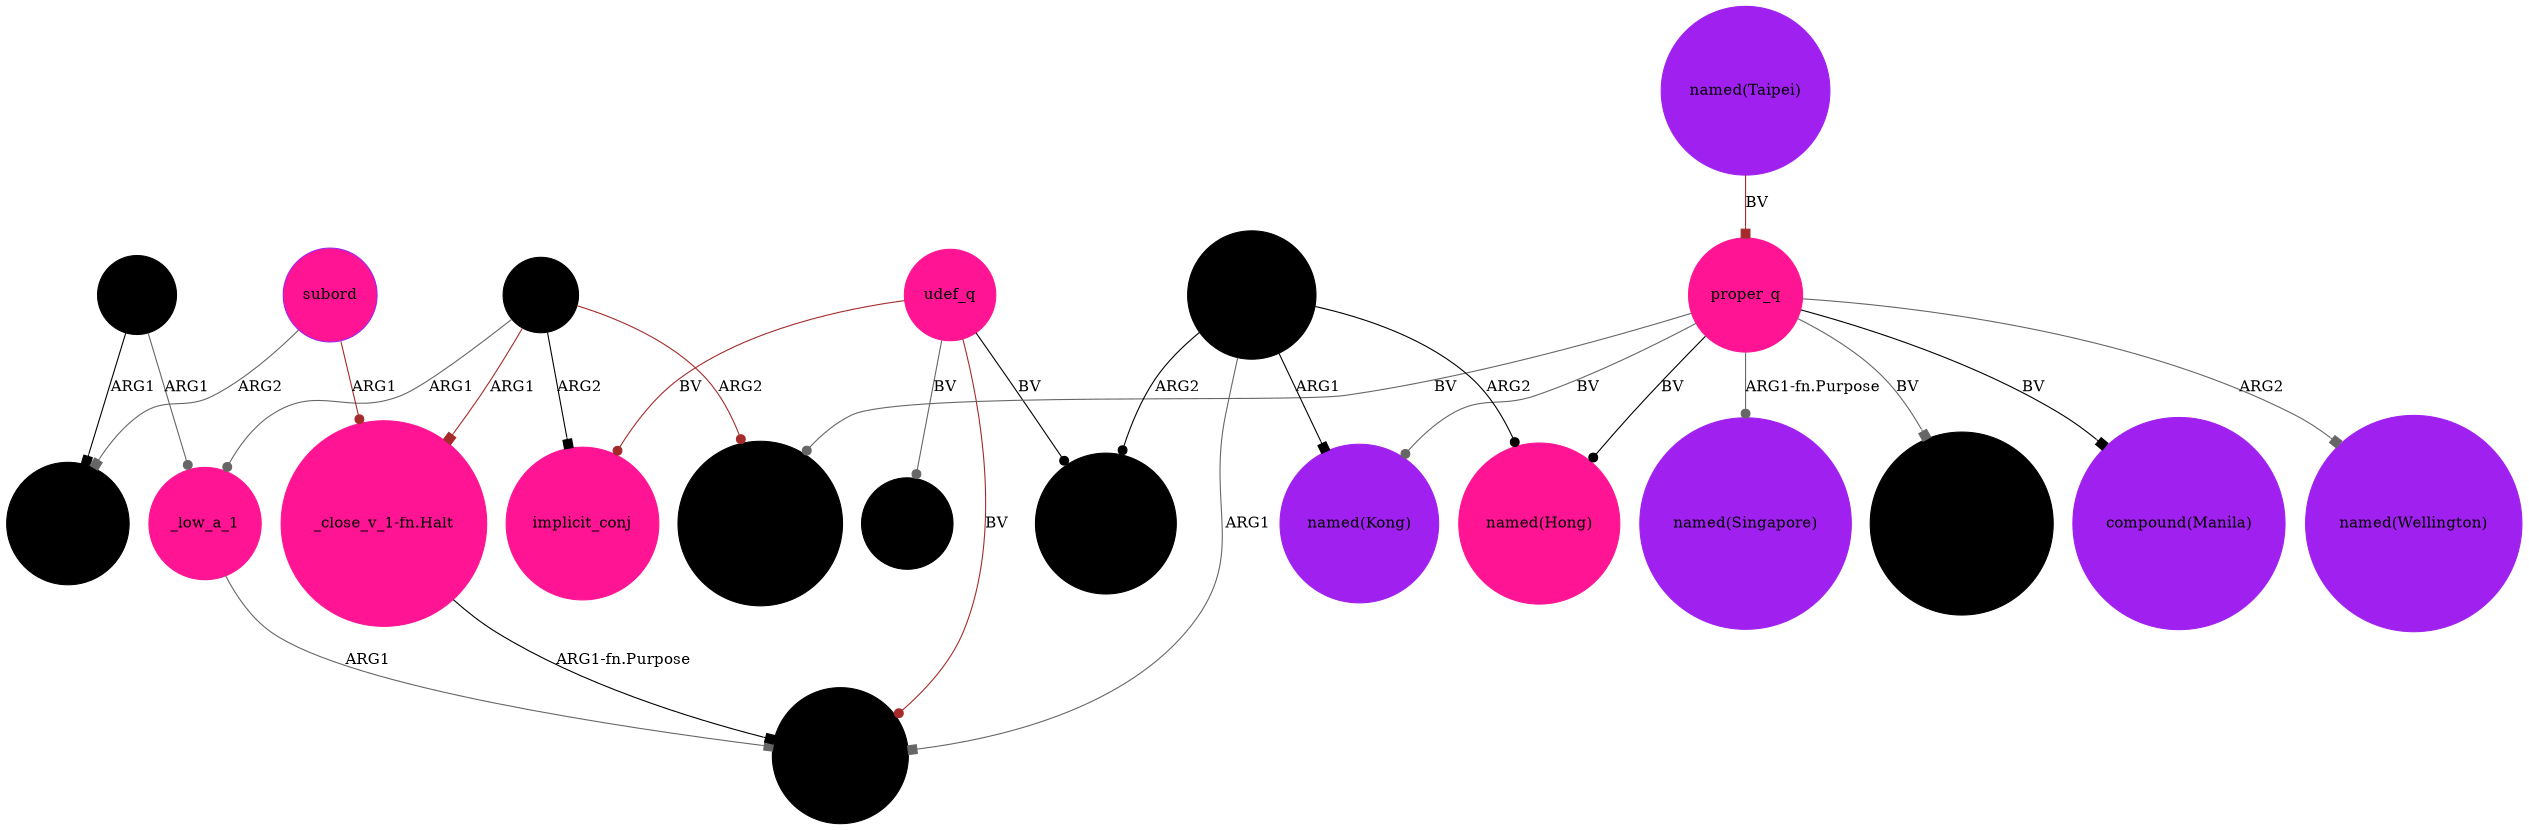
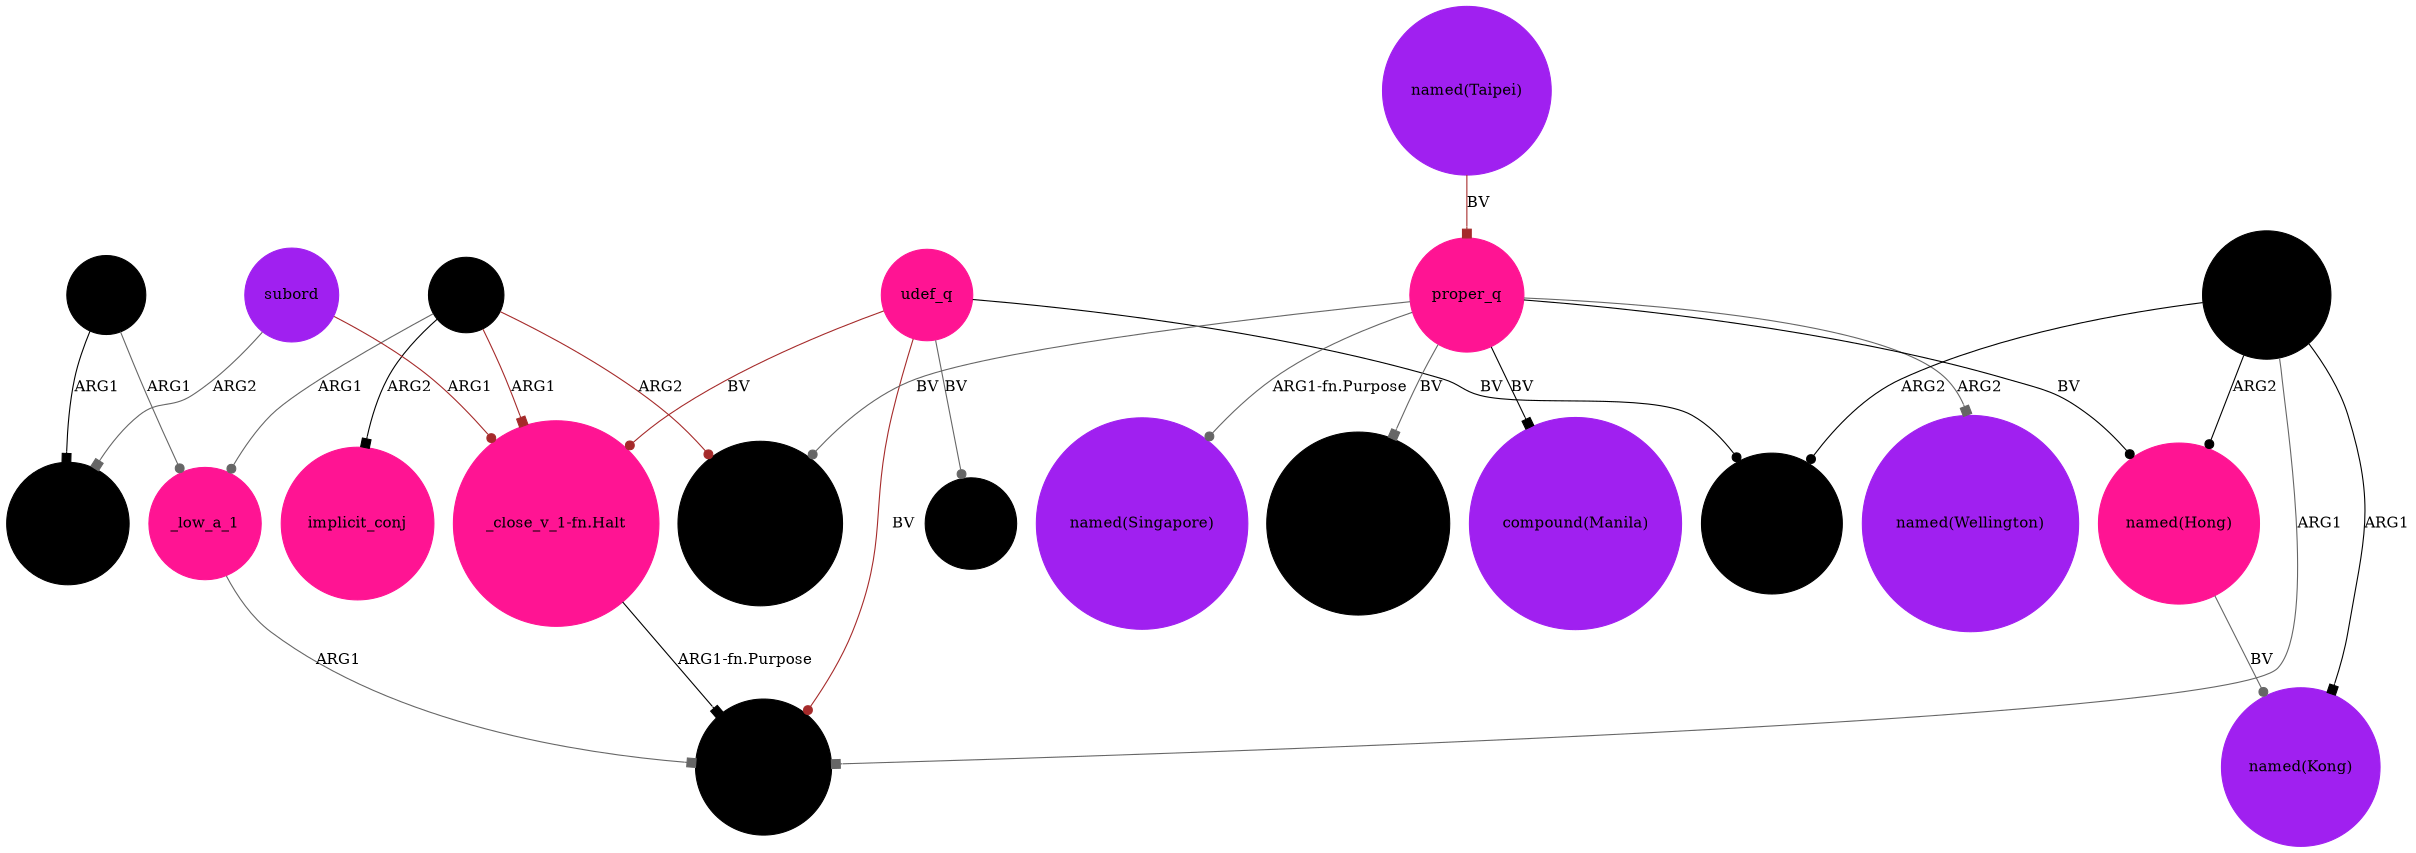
(330, 295) -> (292, 295)
(745, 342) -> (753, 366)
(1551, 390) -> (2238, 642)
